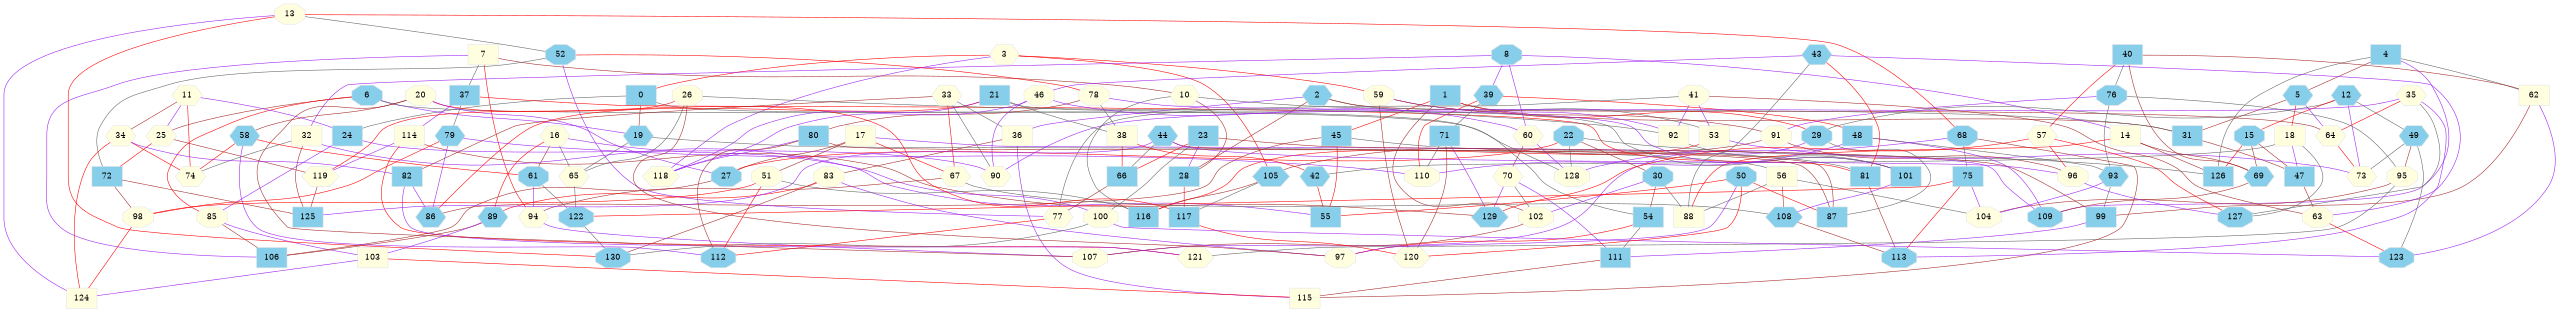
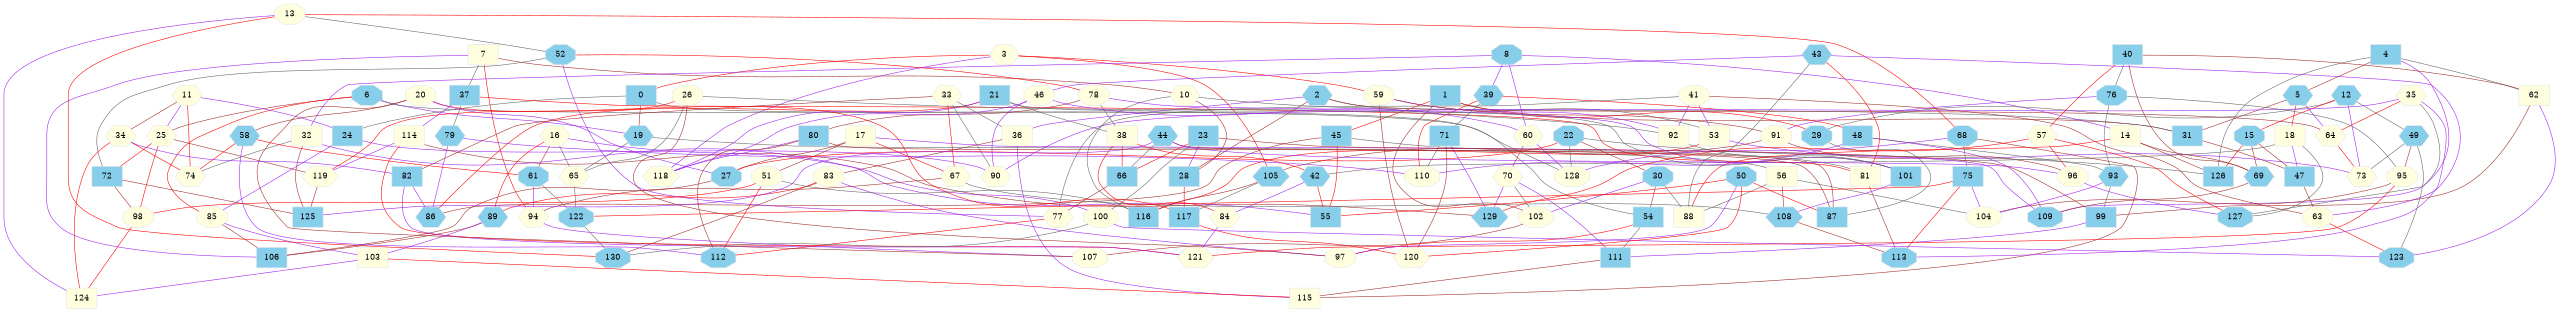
(1865, 176) -> (1865, 176)
(309, 195) -> (149, 176)
none -> (1225, 217)
(1541, 232) -> none
(1661, 245) -> (1661, 245)
